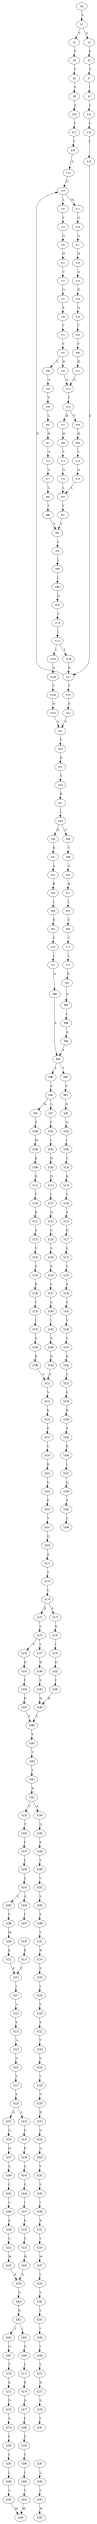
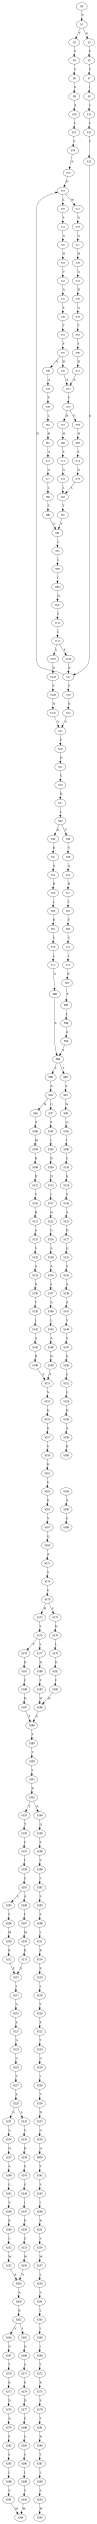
(66, 1473) -> none
none -> (24, 1932)
none -> (40, 2446)
